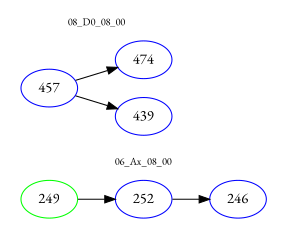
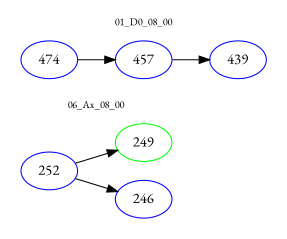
(96, 23) -> (144, 23)
(92, 75) -> (91, 60)
(91, 199) -> (92, 158)
